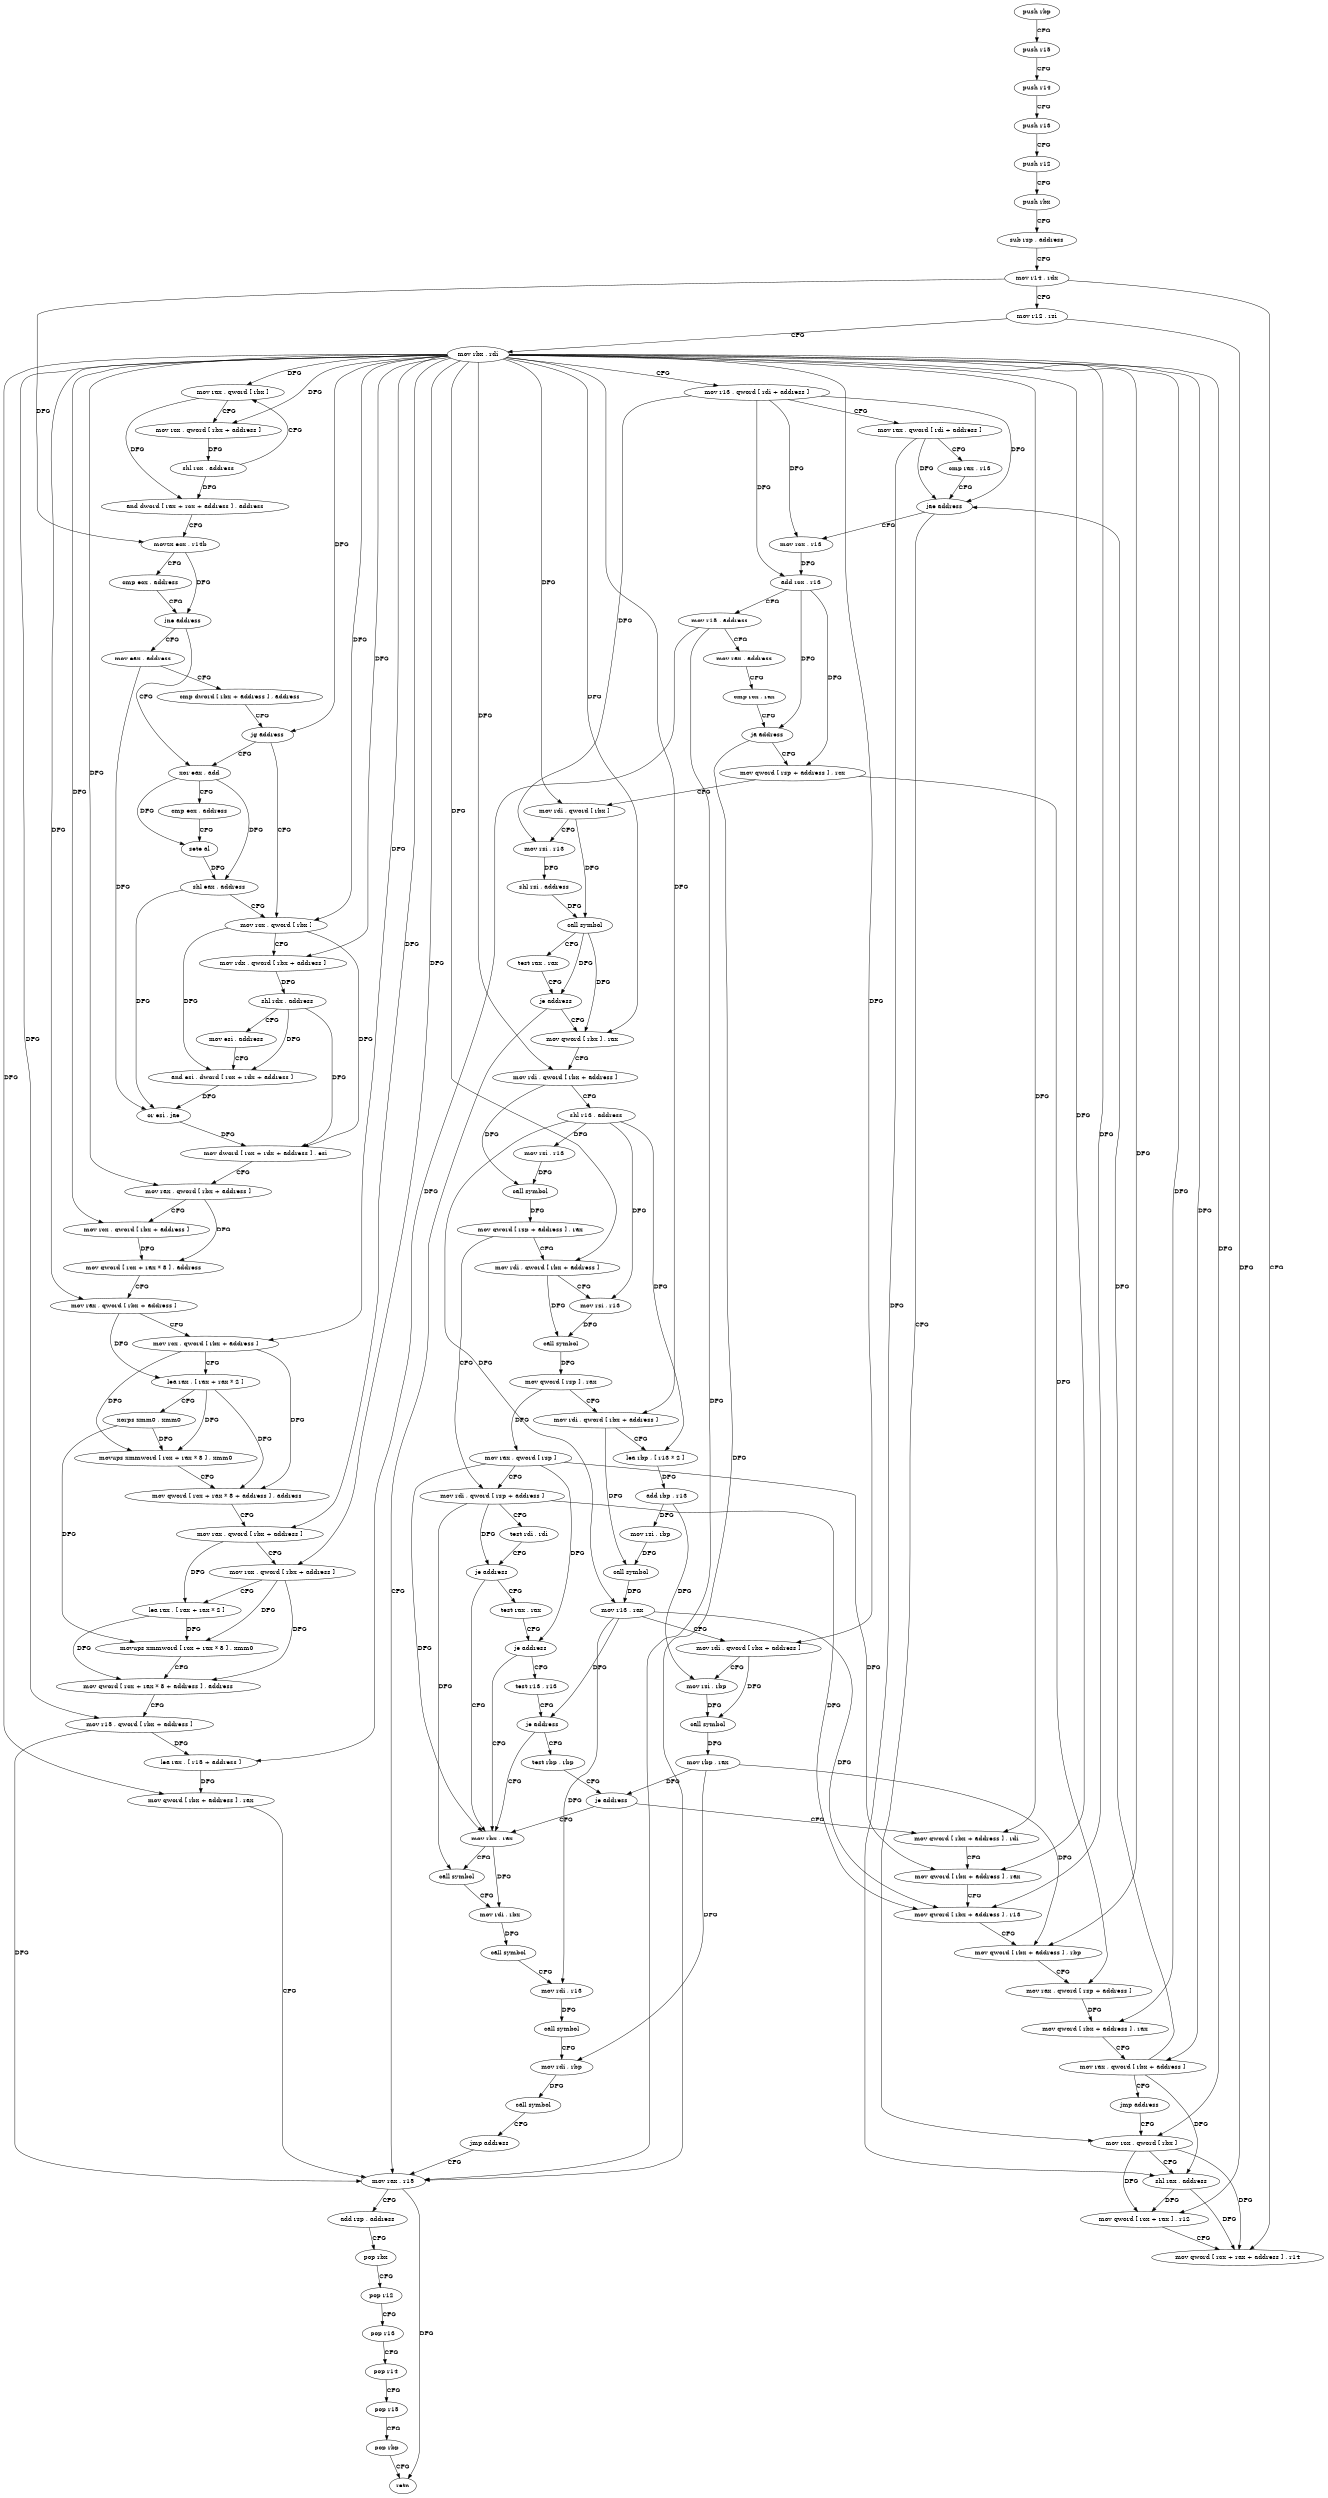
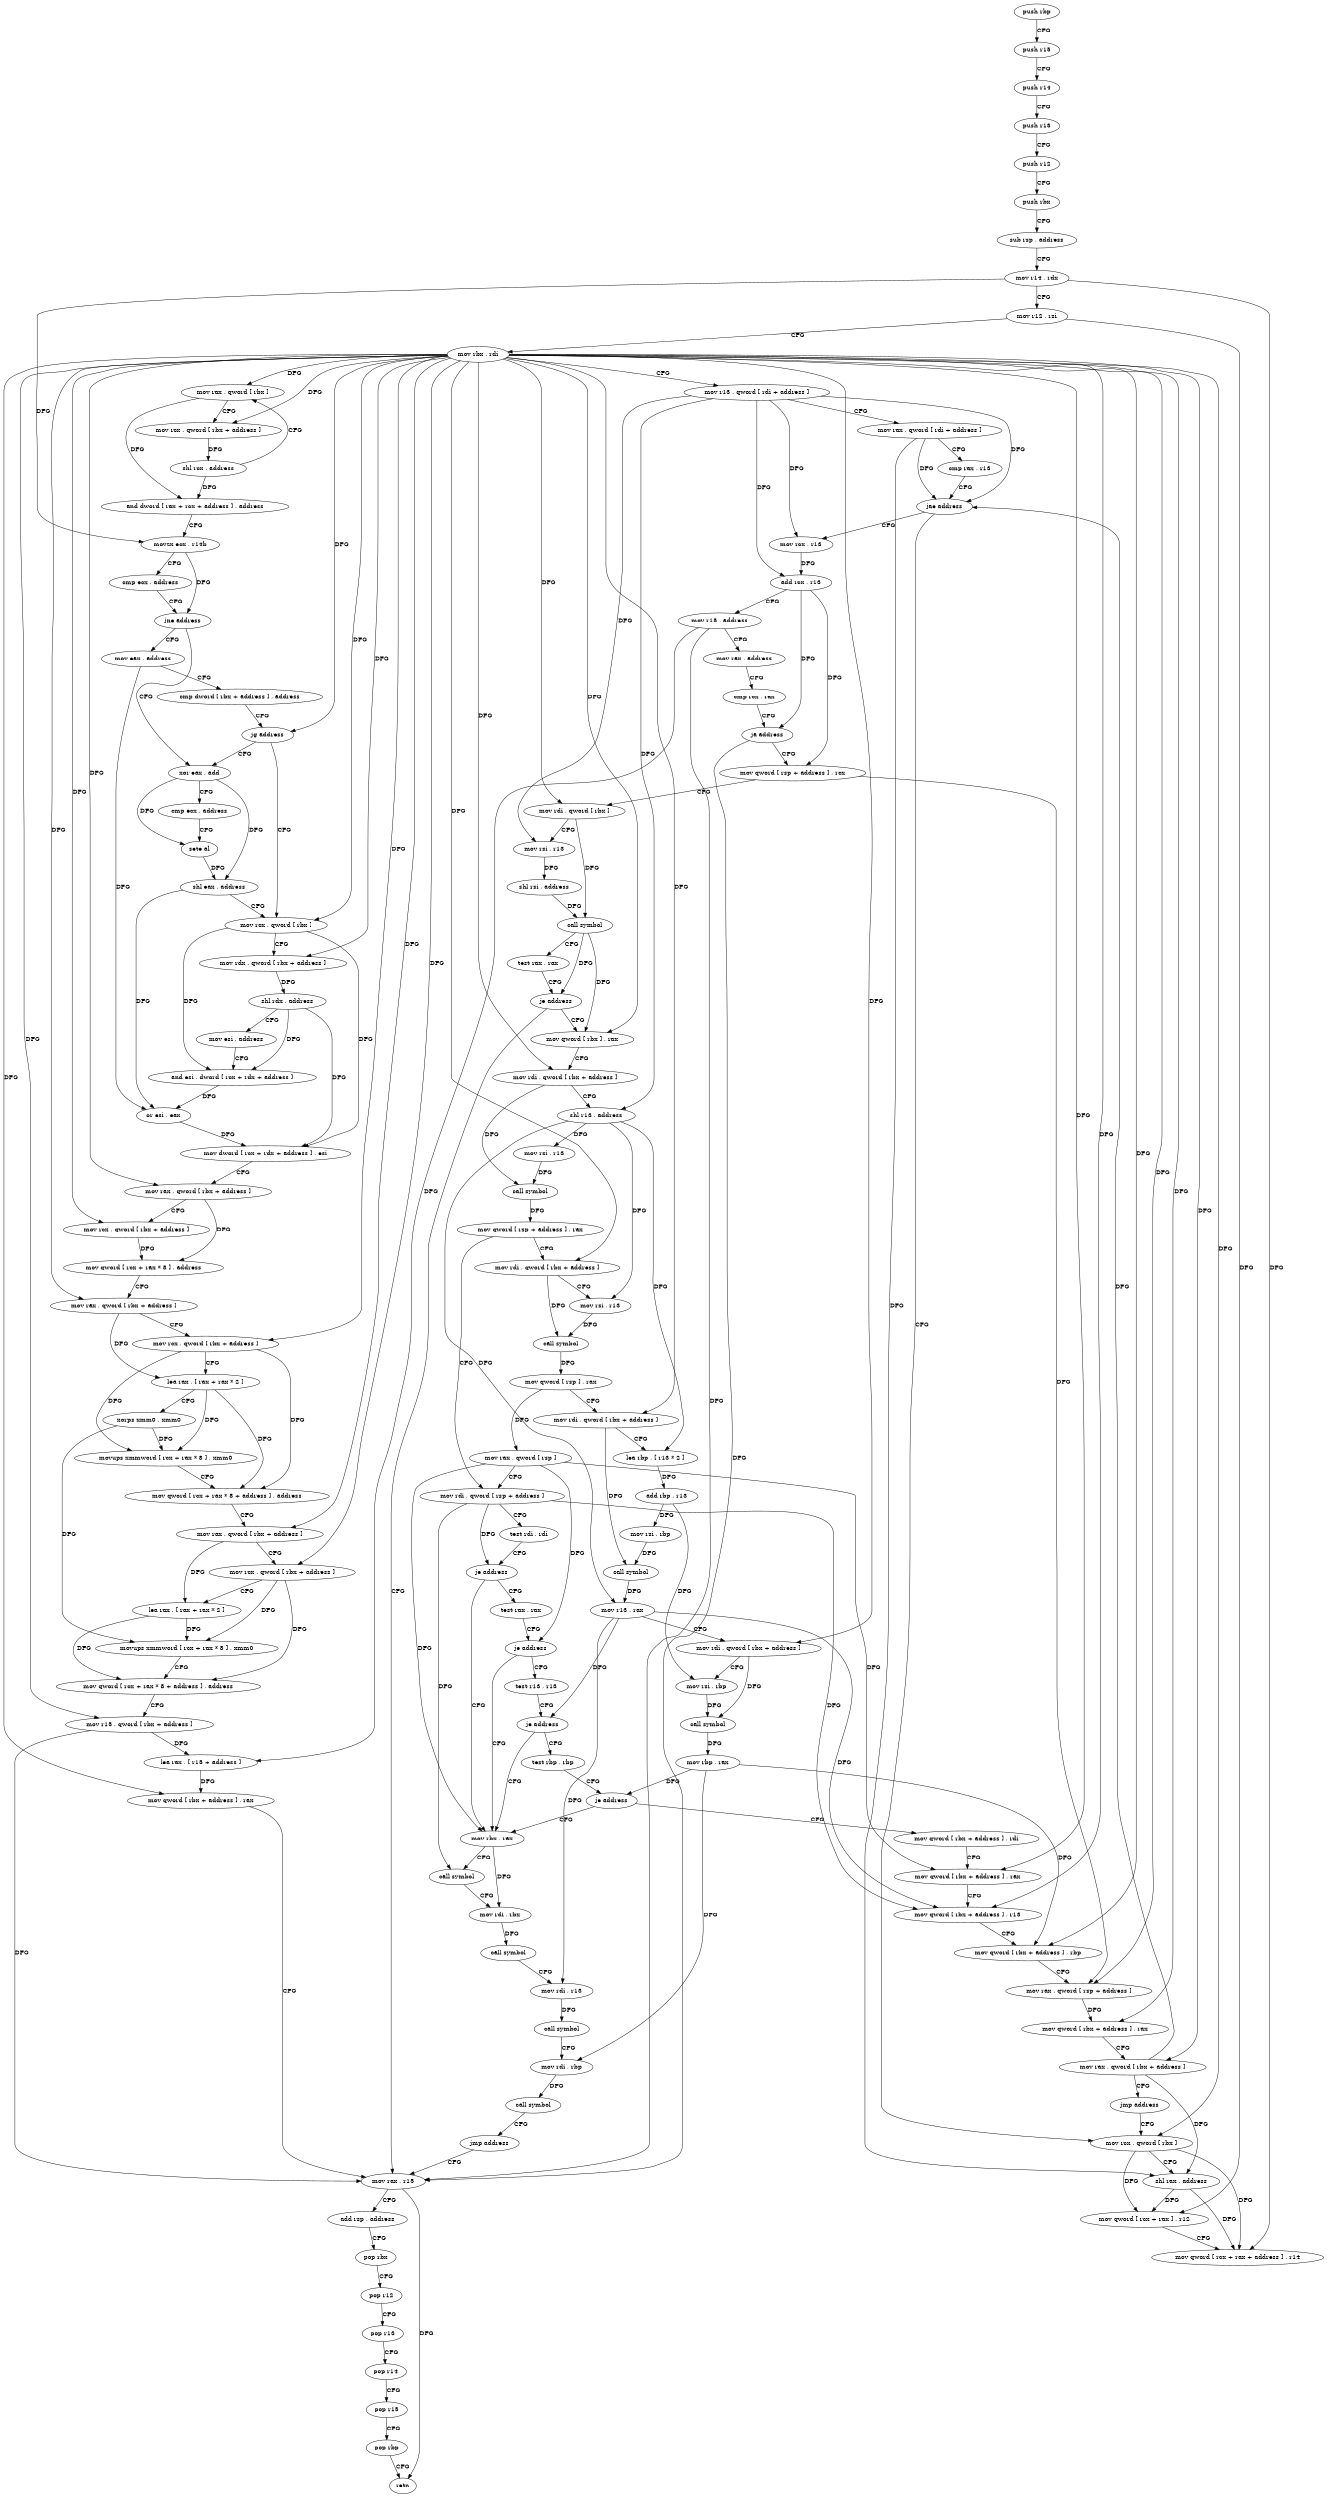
none -> (641, 736)
(1035, 853) -> (1162, 864)
(164, 1116) -> (164, 1116)
(1277, 1268) -> (1277, 1268)
